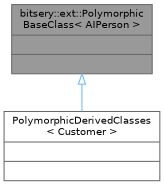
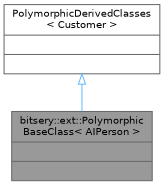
(82, 98) -> (82, 98)
